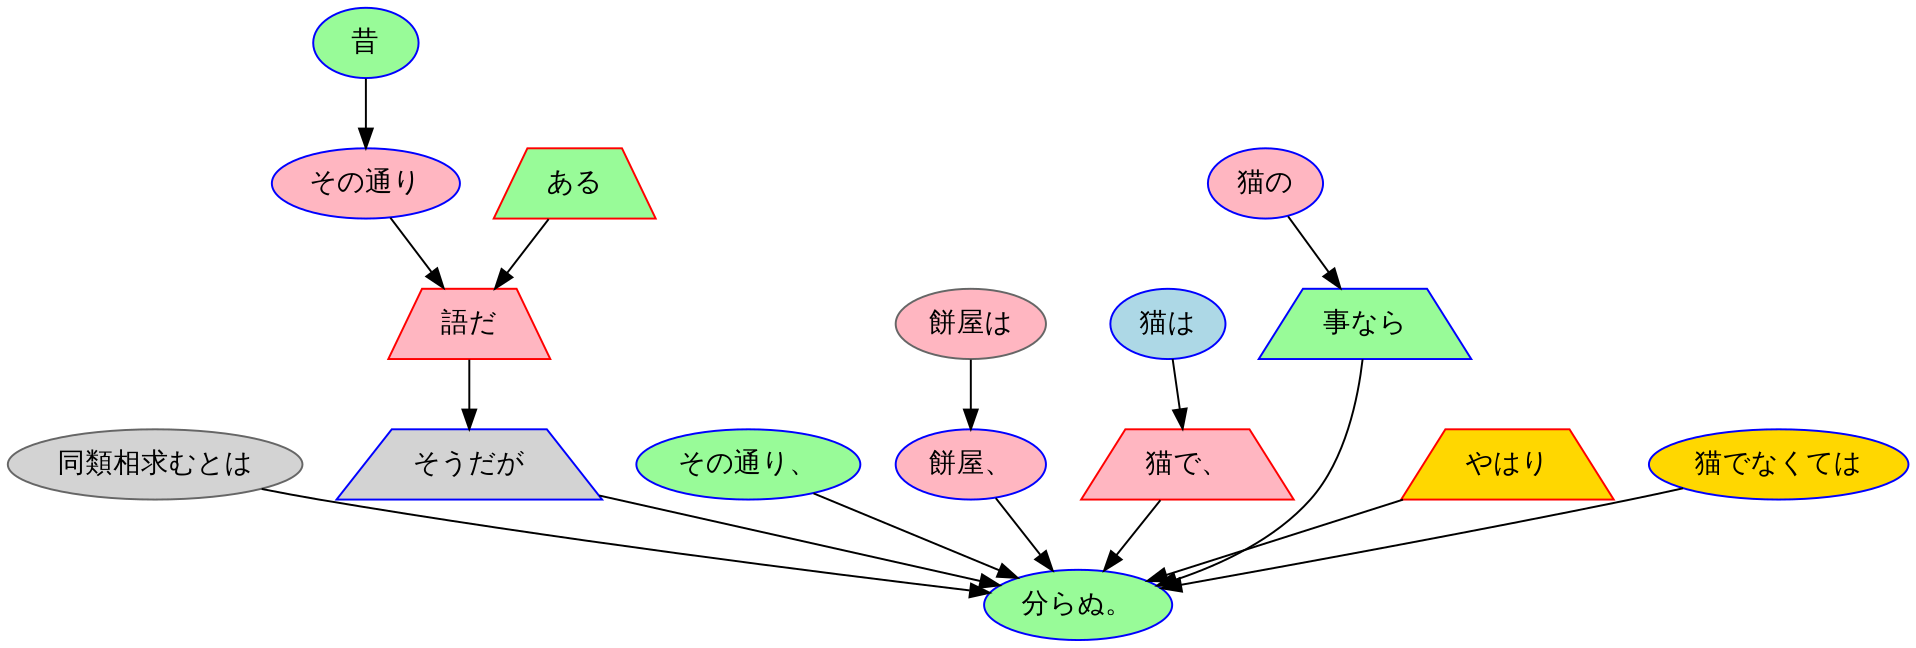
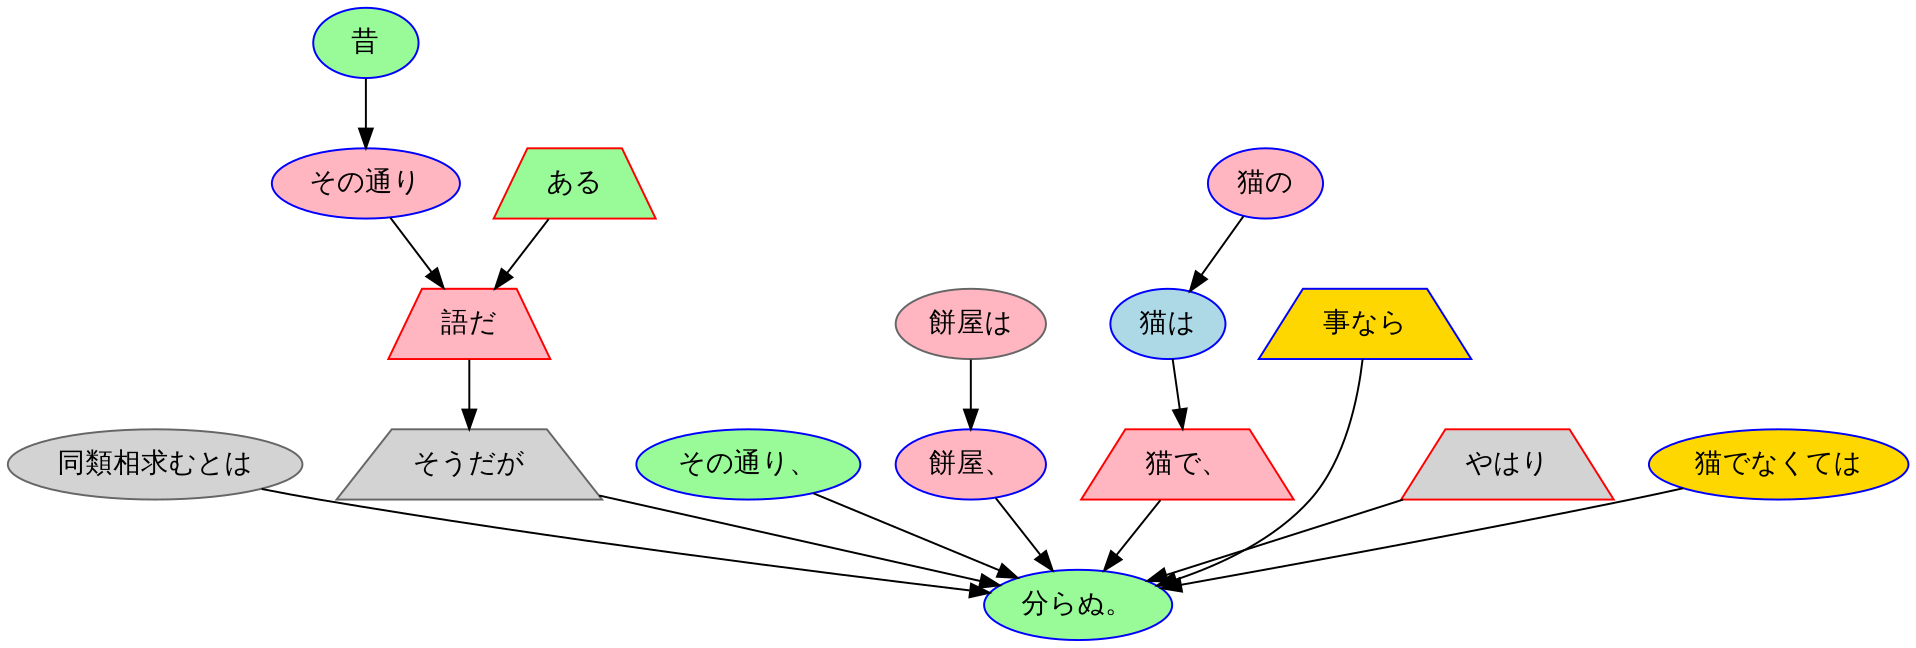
(1308, 244) -> (1222, 246)
(1365, 324) -> (1365, 324)
(469, 464) -> (469, 464)
(1507, 464) -> (1507, 464)
